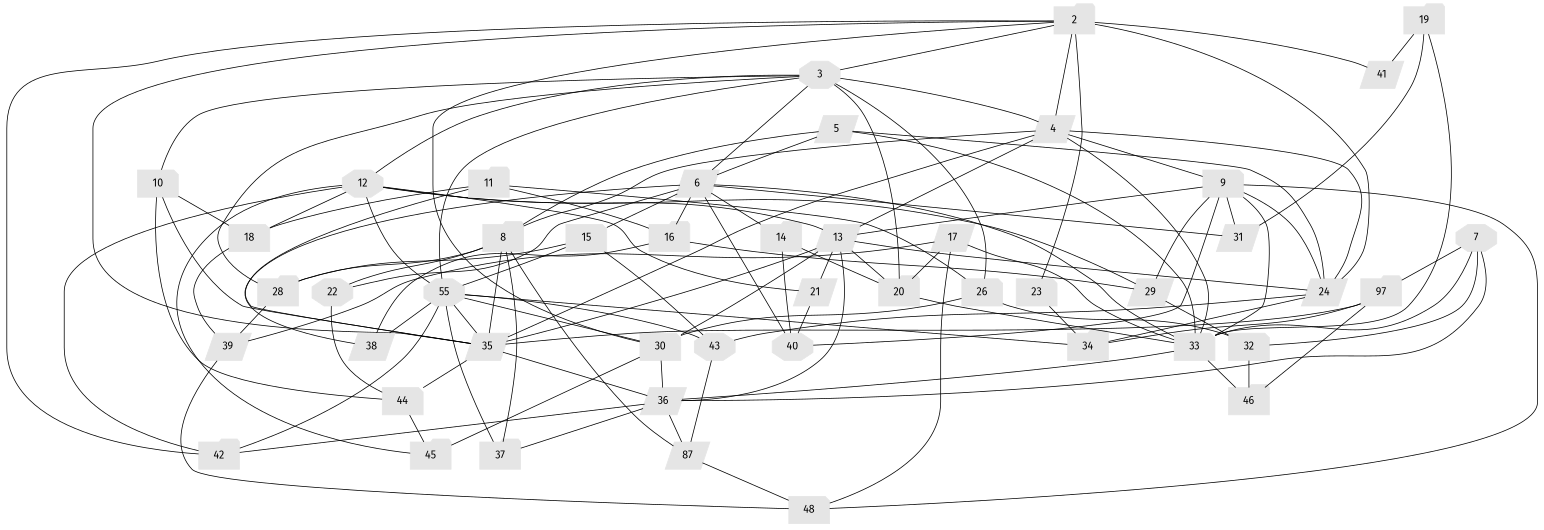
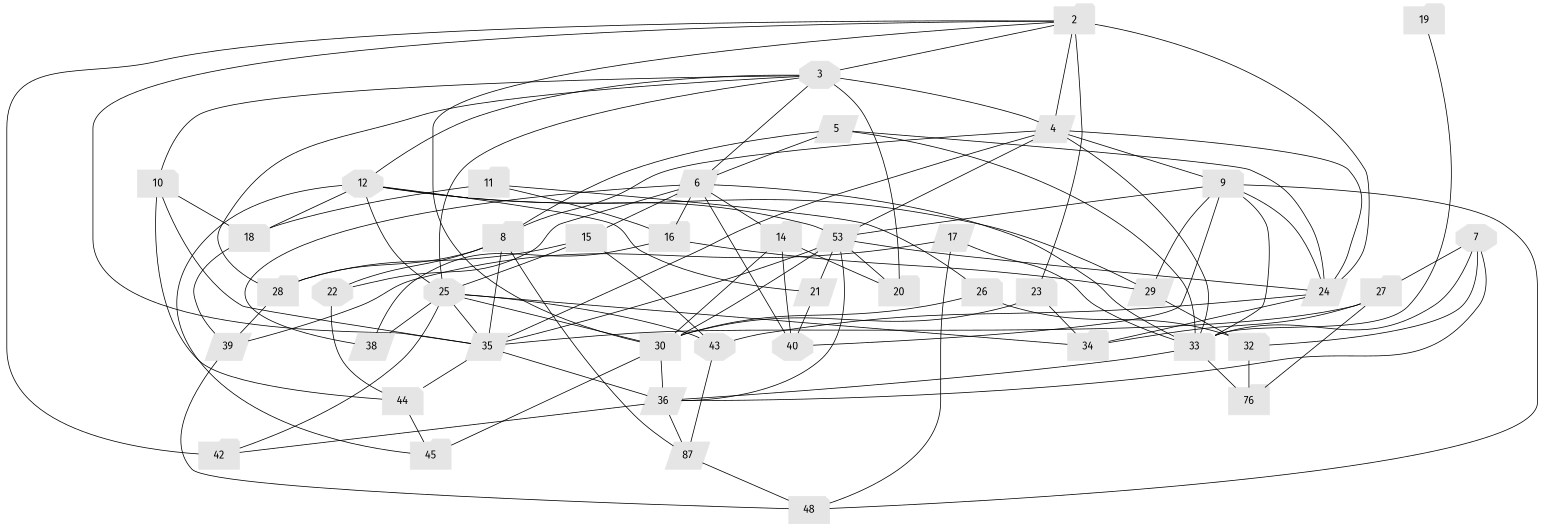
(1382, 75) -> none
(935, 157) -> none
(351, 224) -> none
(838, 238) -> (838, 238)
(1238, 238) -> none
(929, 262) -> none
(83, 263) -> none
(444, 292) -> (444, 292)
none -> (721, 292)
(1381, 292) -> (1381, 292)
none -> (848, 320)
(1047, 322) -> none
(1249, 401) -> (1249, 401)
(500, 456) -> none
